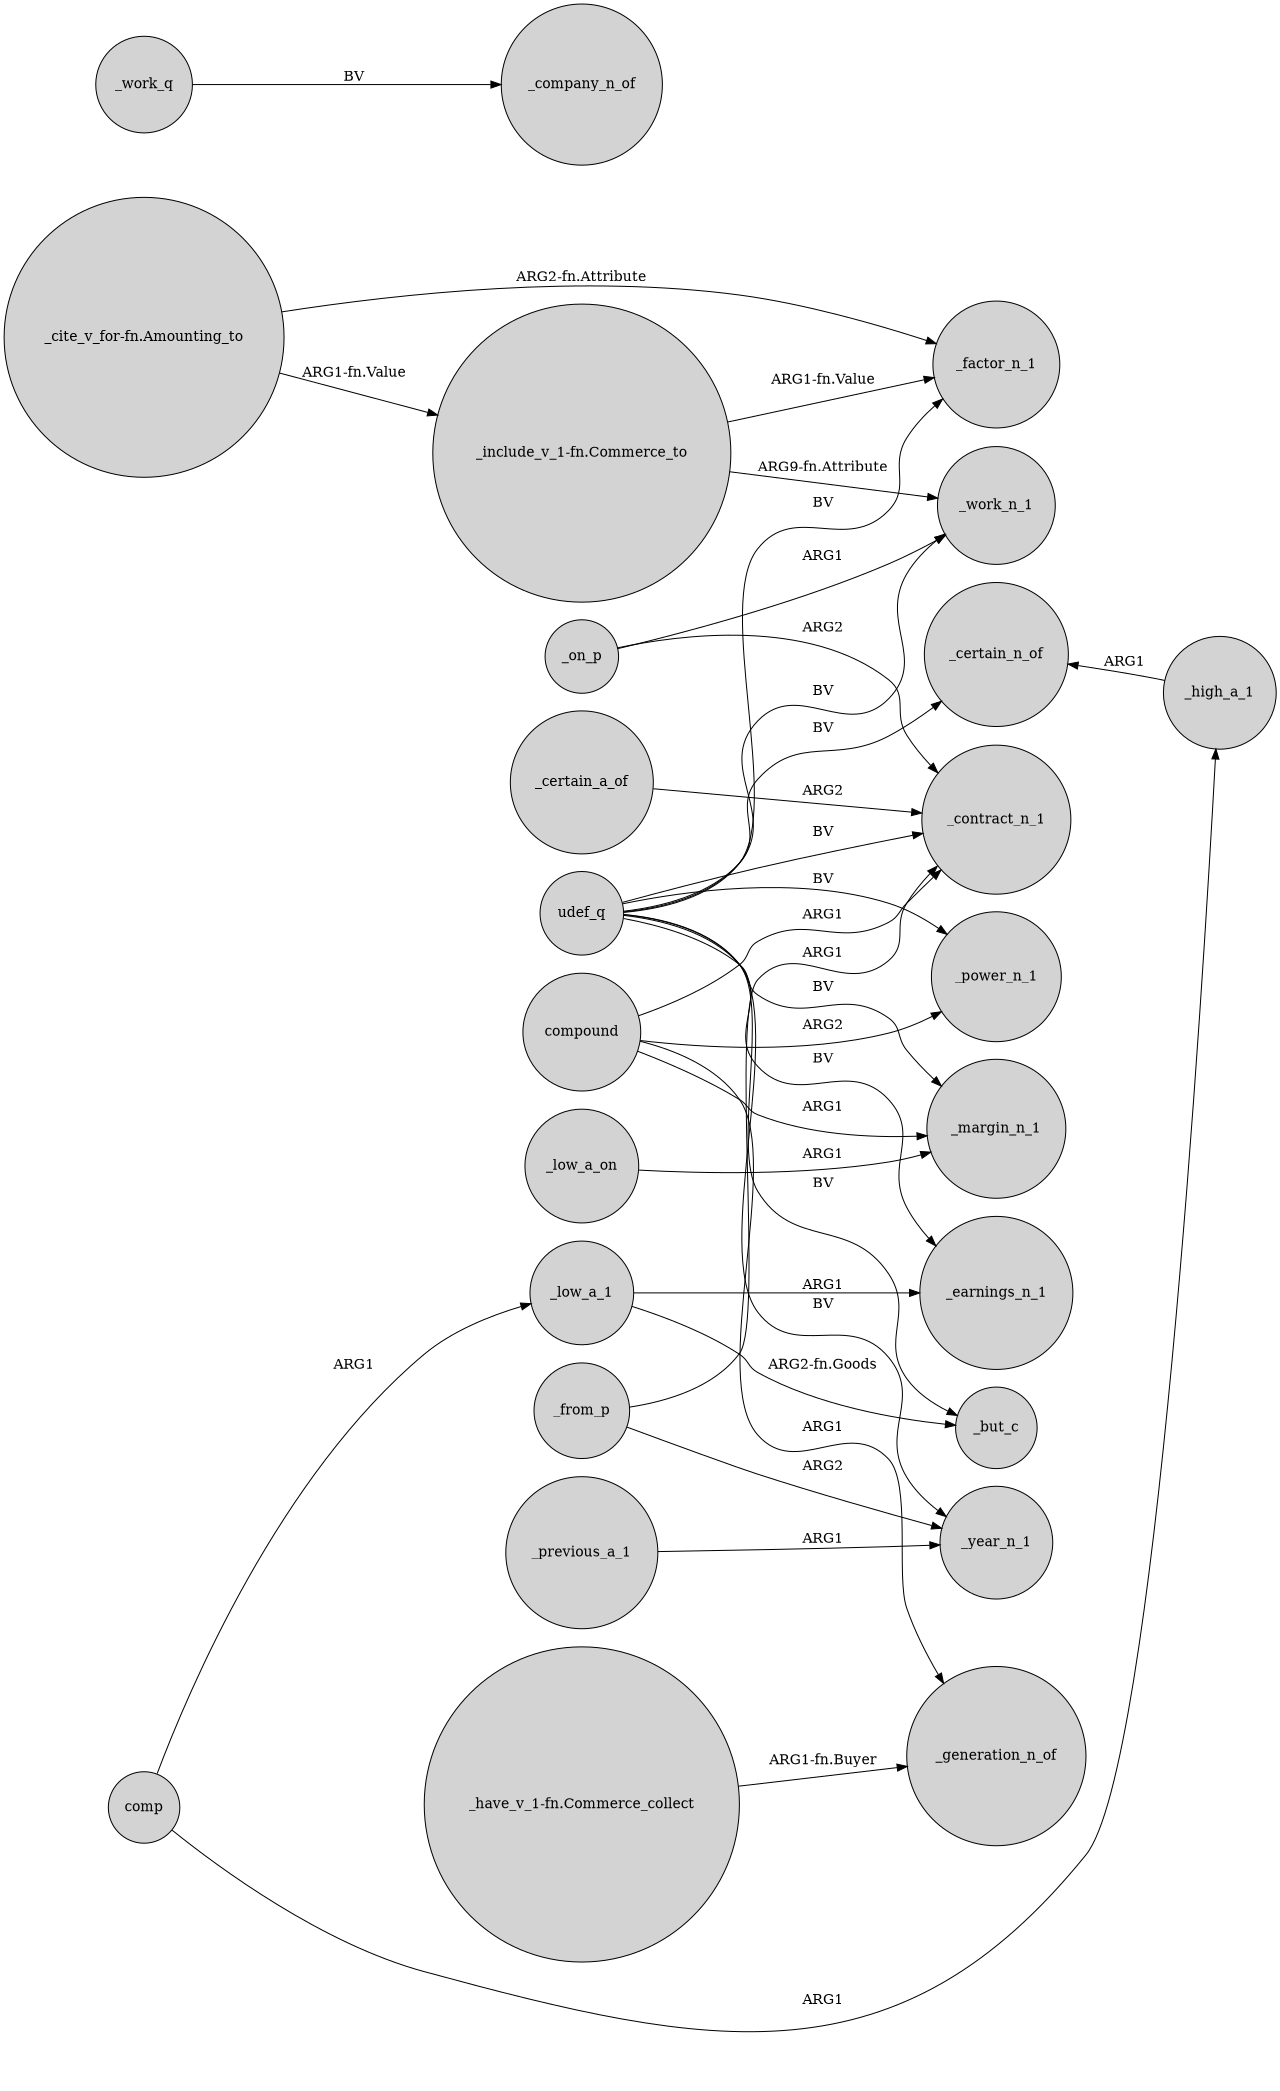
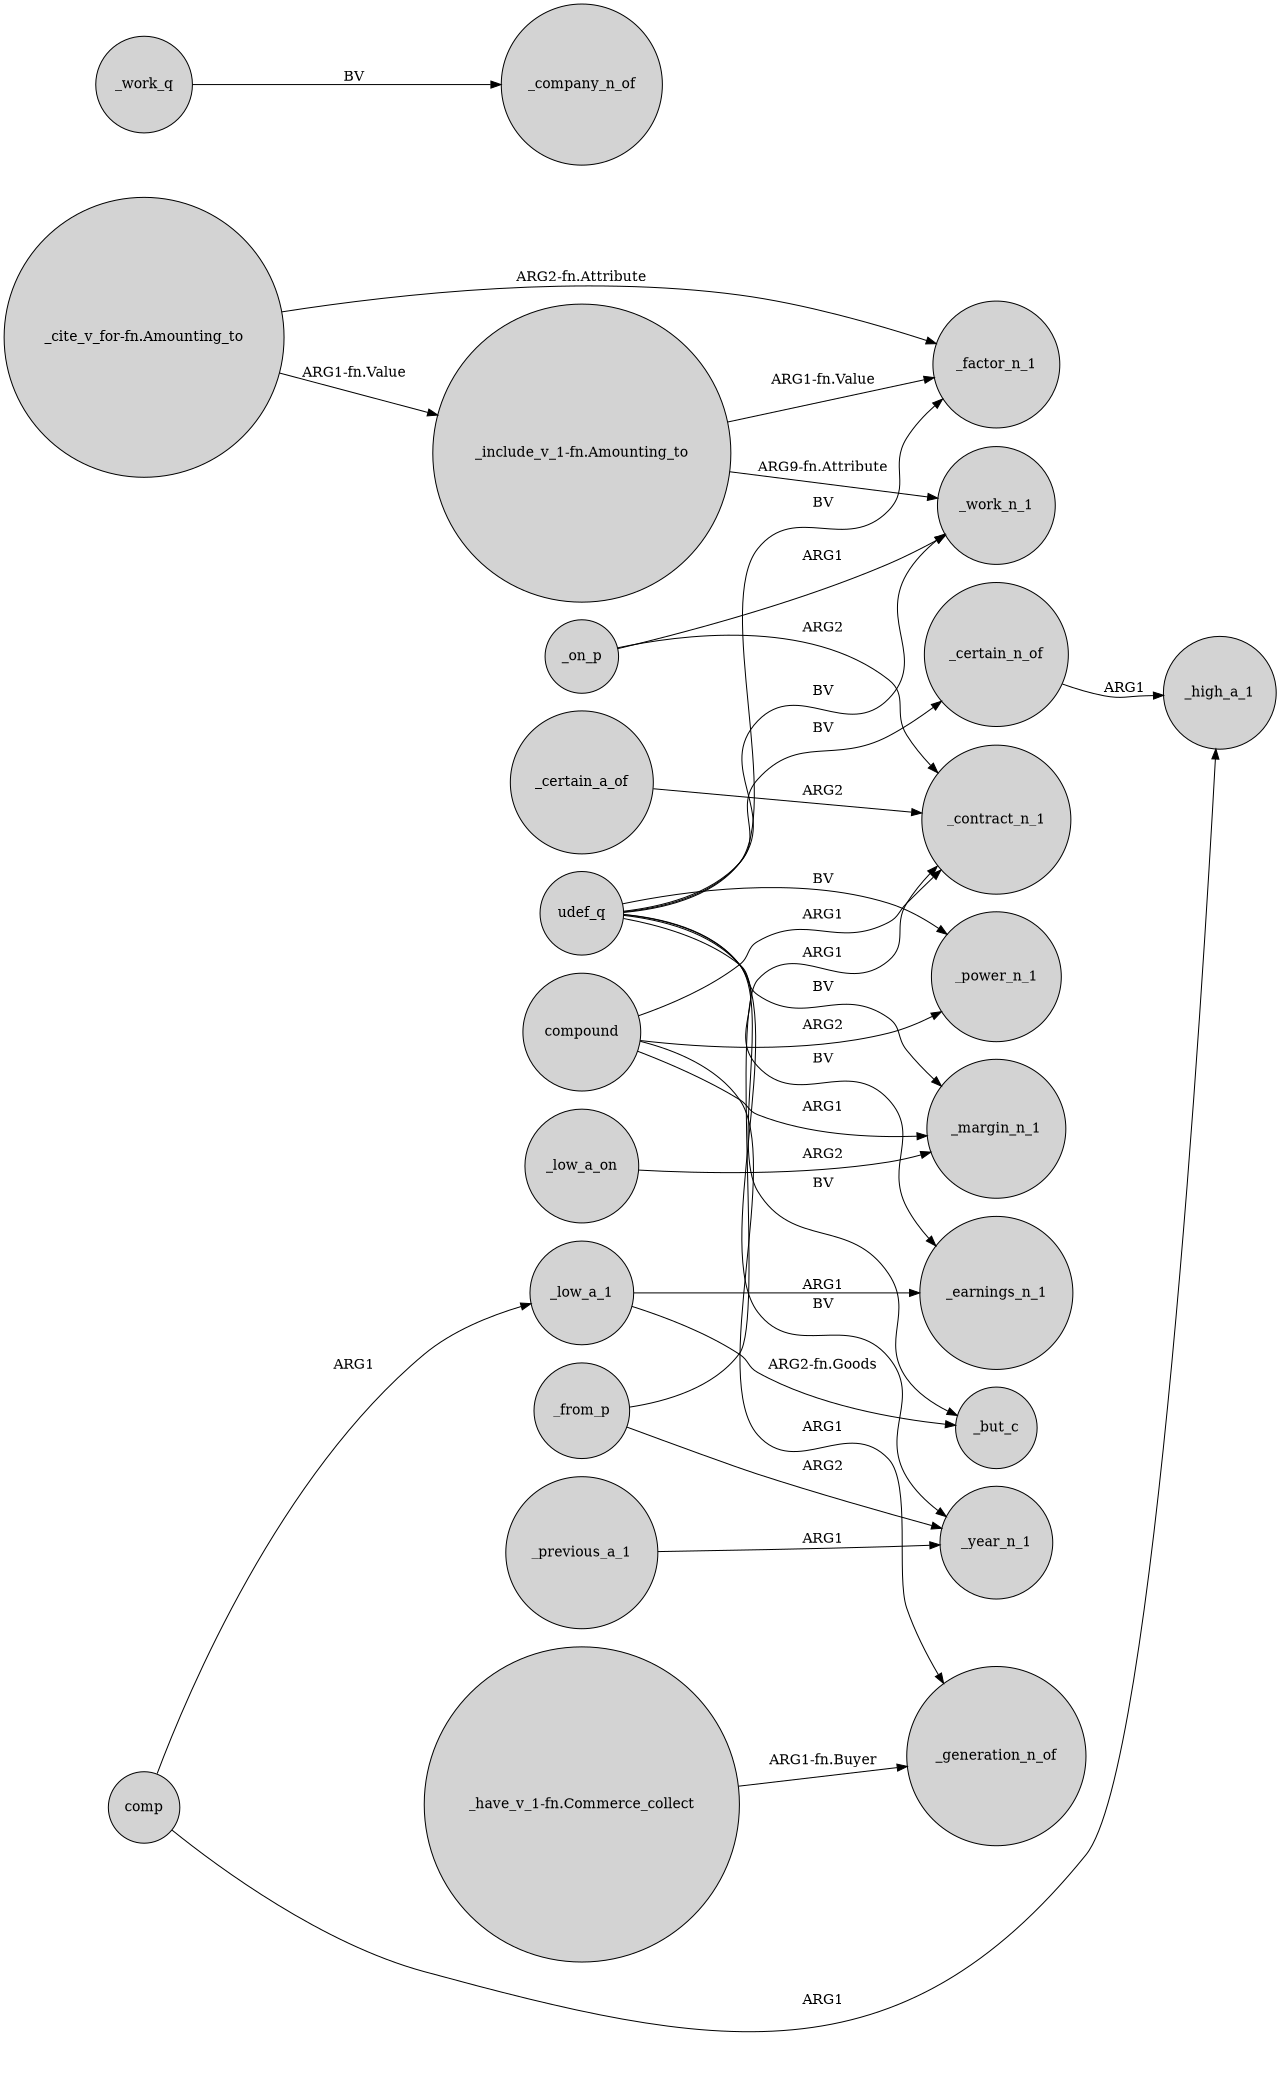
(582, 453) -> (582, 453)
(1122, 672) -> (1107, 696)
(767, 866) -> none
(823, 1154) -> (823, 1154)
